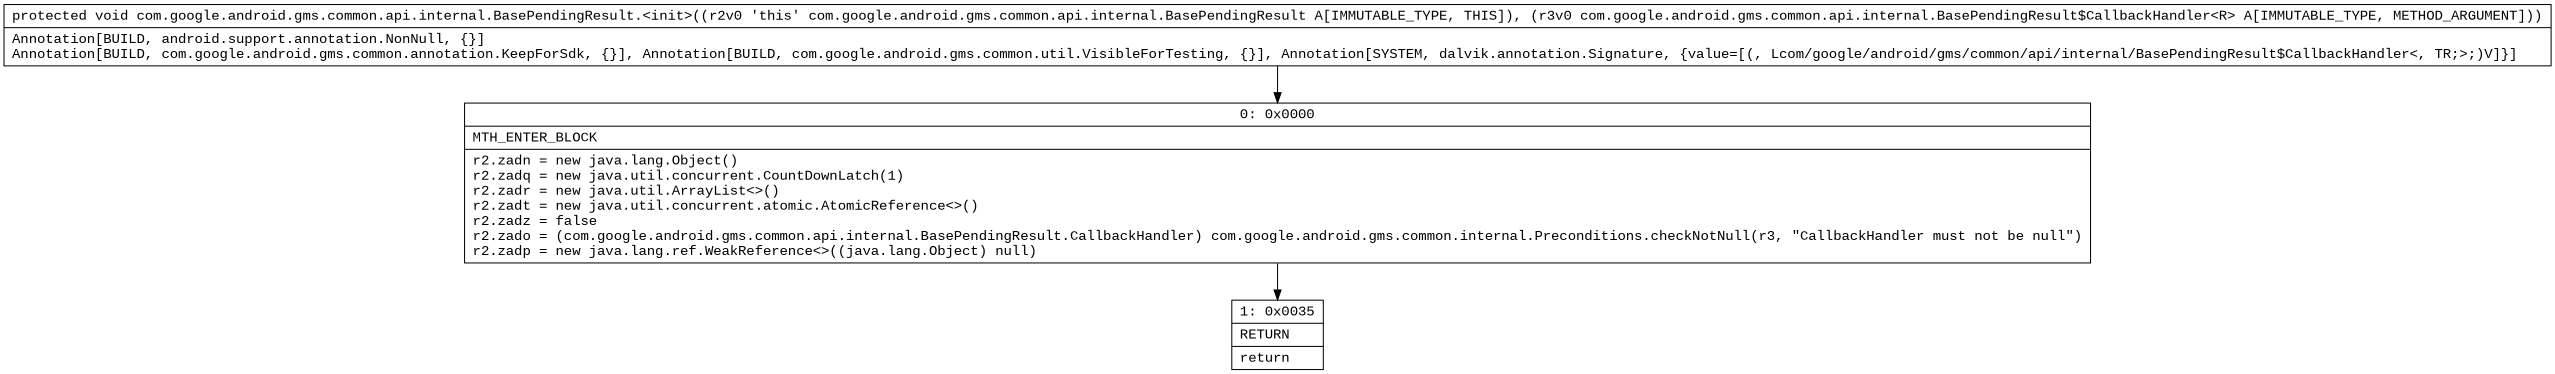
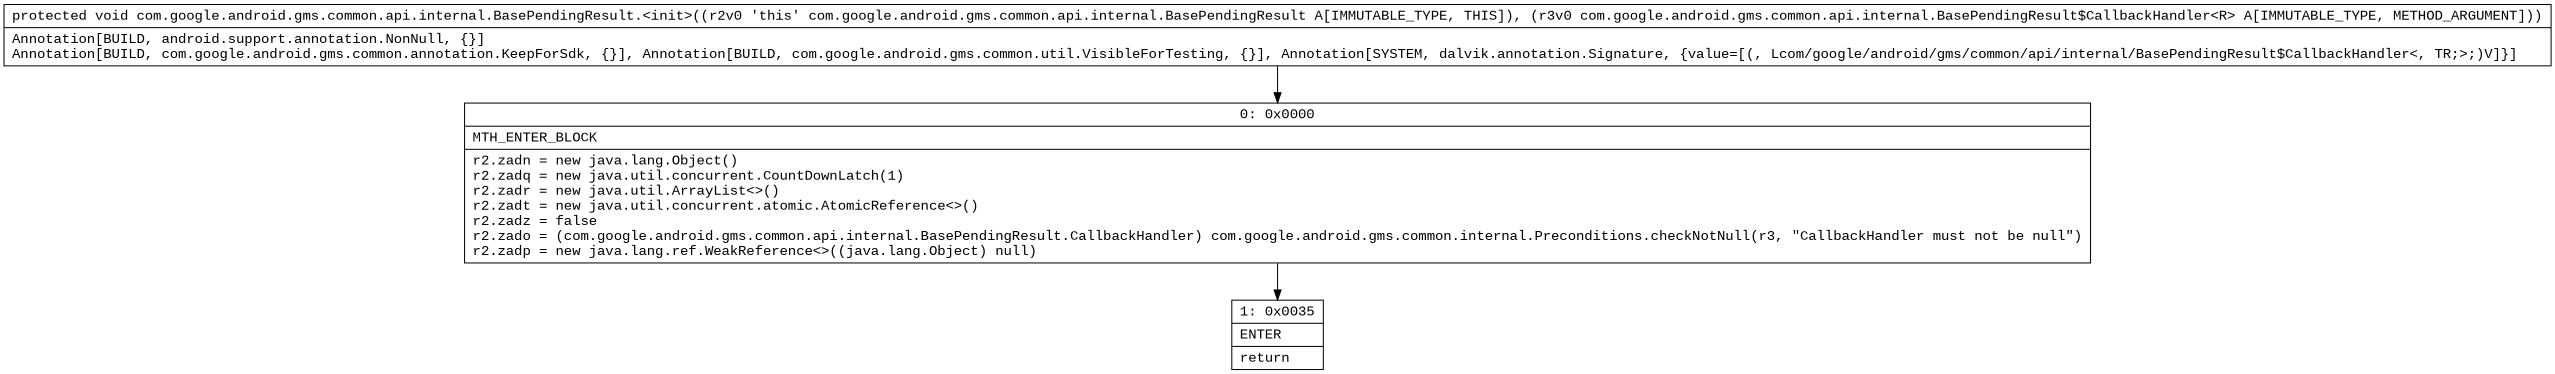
(1265, 334) -> (1261, 334)
